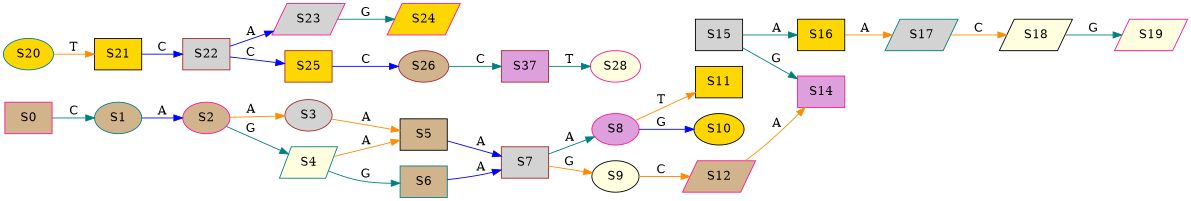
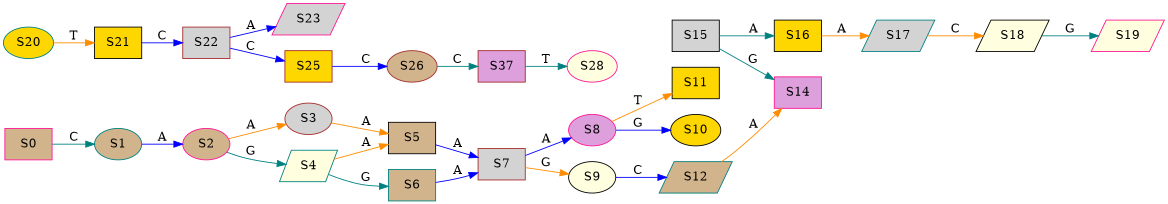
(424, 19) -> none
(567, 147) -> (544, 148)
(660, 176) -> (637, 177)
(719, 176) -> (696, 177)
